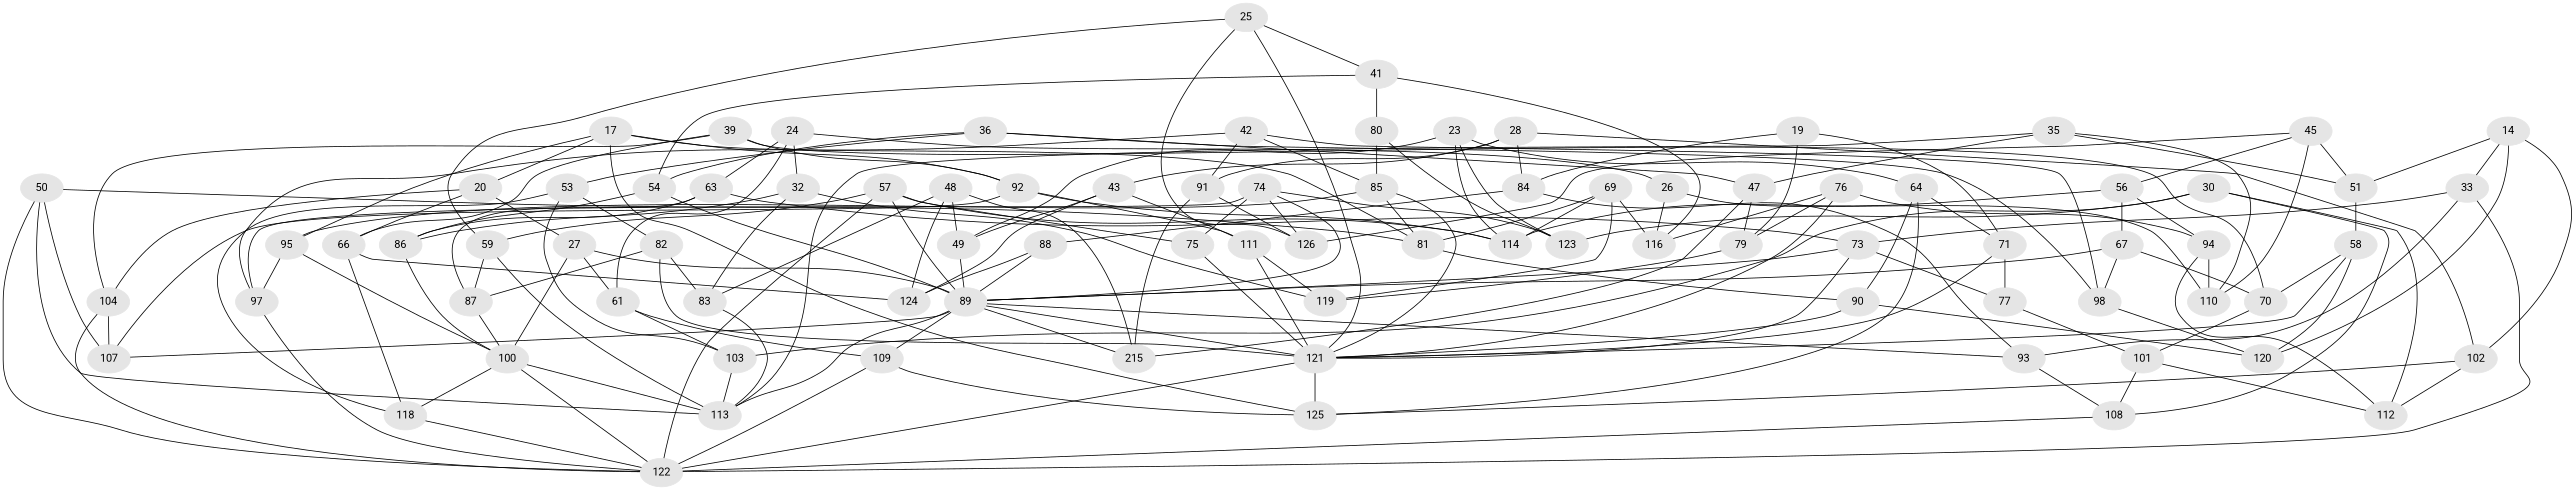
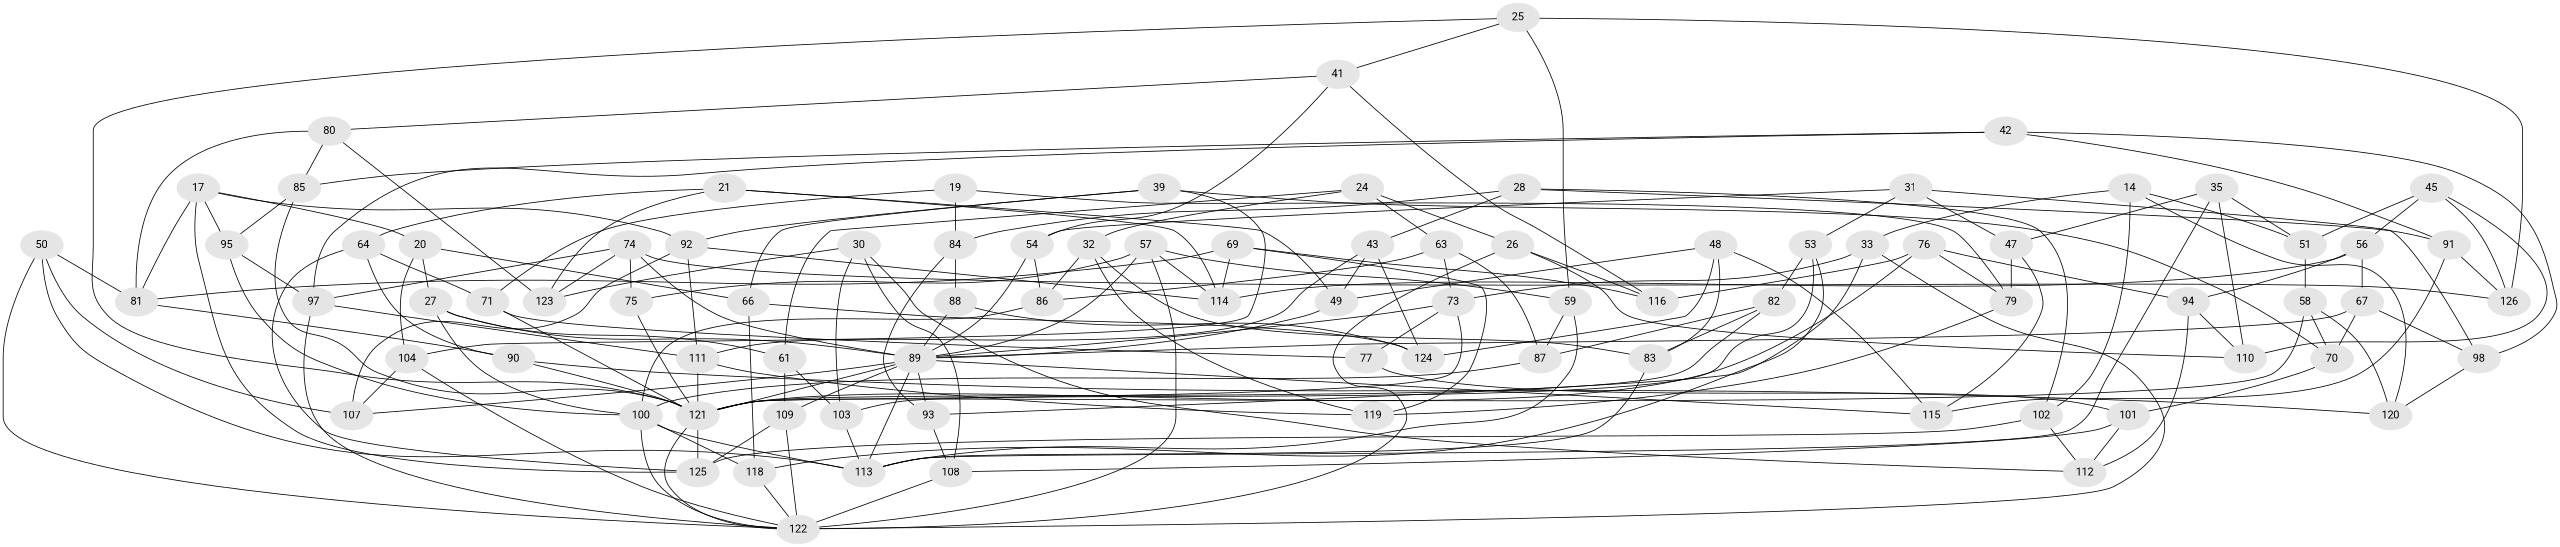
(985, 131) -> (1911, 188)
(1455, 131) -> (725, 188)
(1397, 213) -> (180, 165)
none -> (420, 319)
(1134, 359) -> (1931, 416)
none -> (1275, 488)
